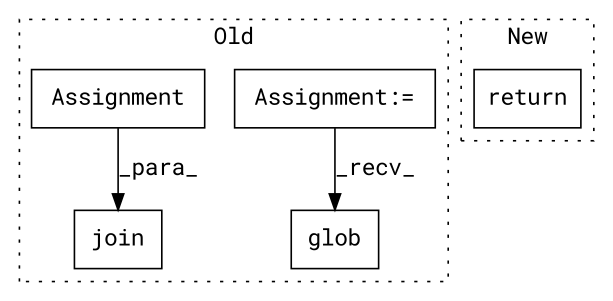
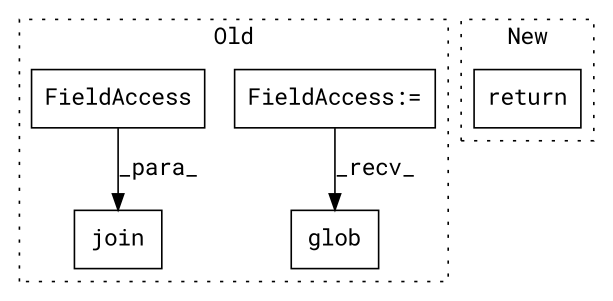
(118, 99) -> (118, 99)
(335, 99) -> (335, 99)
